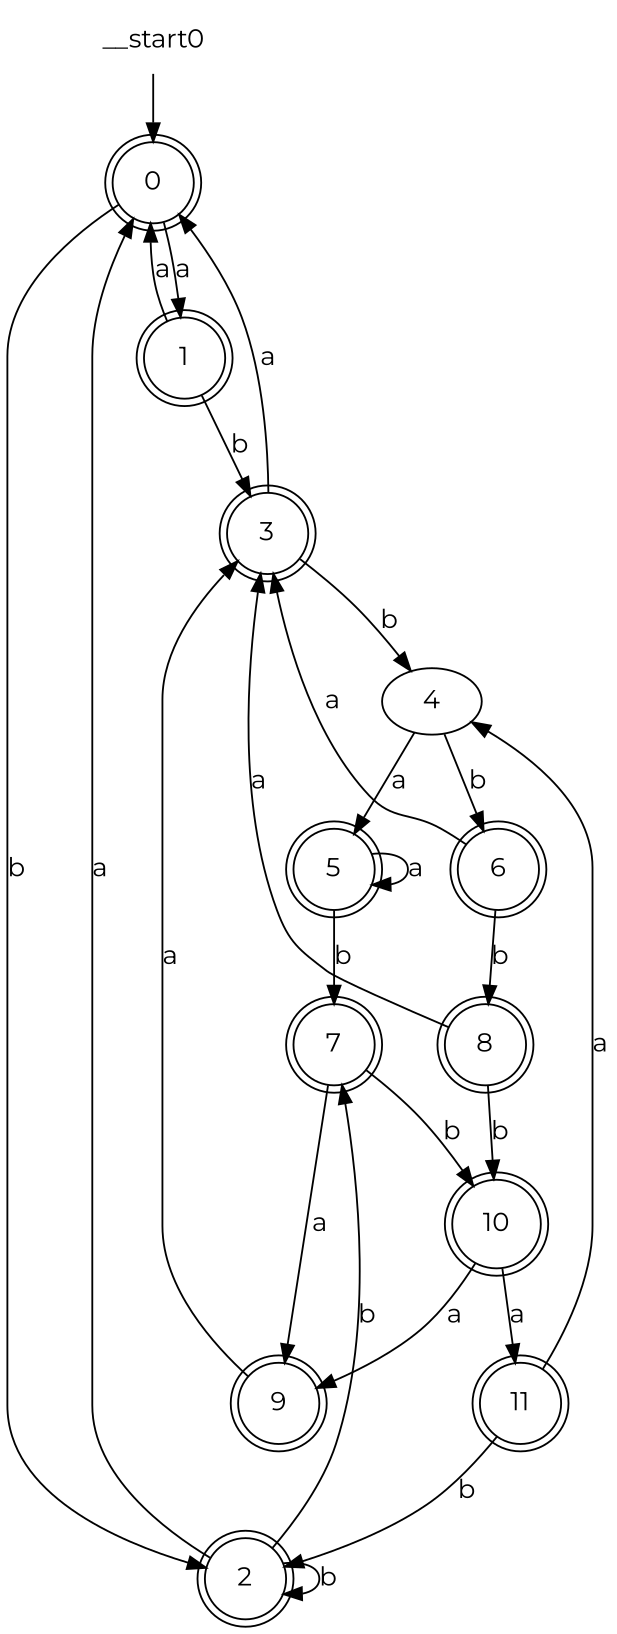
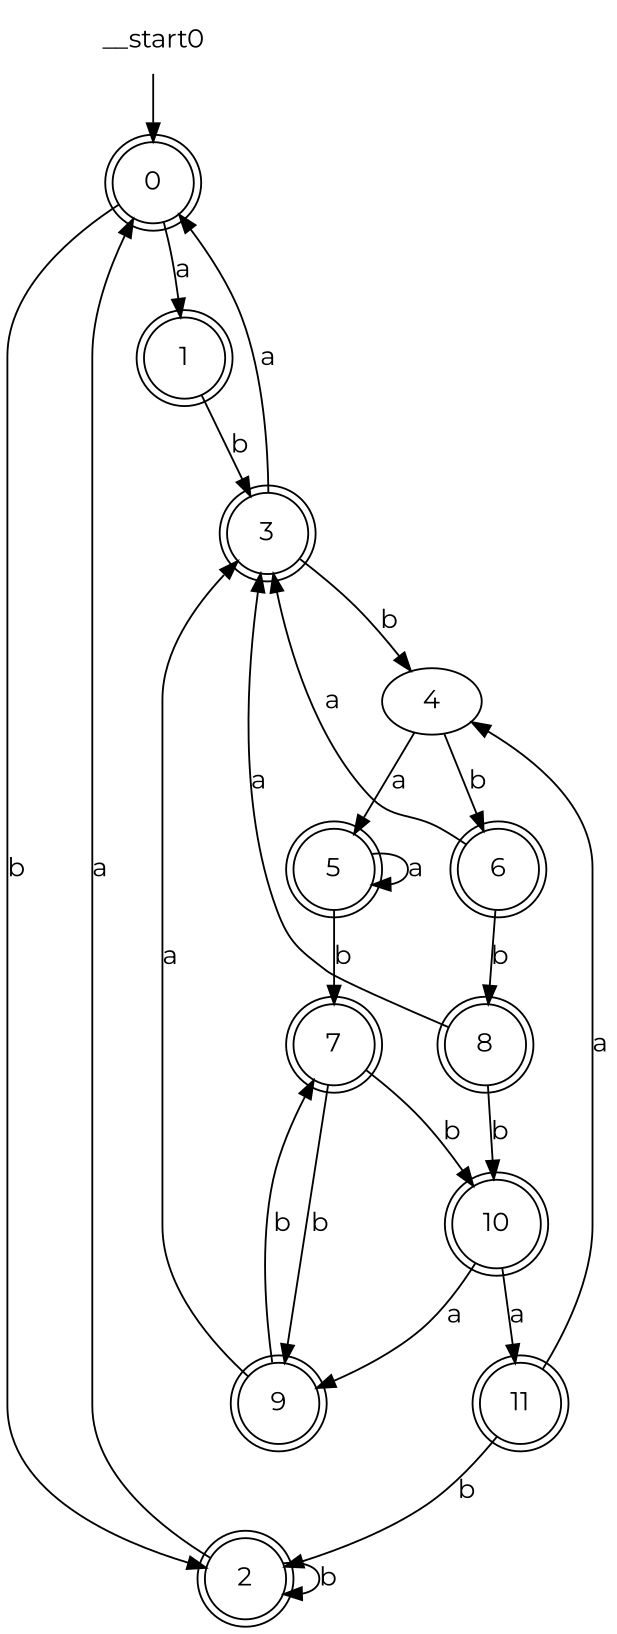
(155, 283) -> none
(320, 1224) -> (320, 1224)
(357, 1336) -> (267, 1226)
